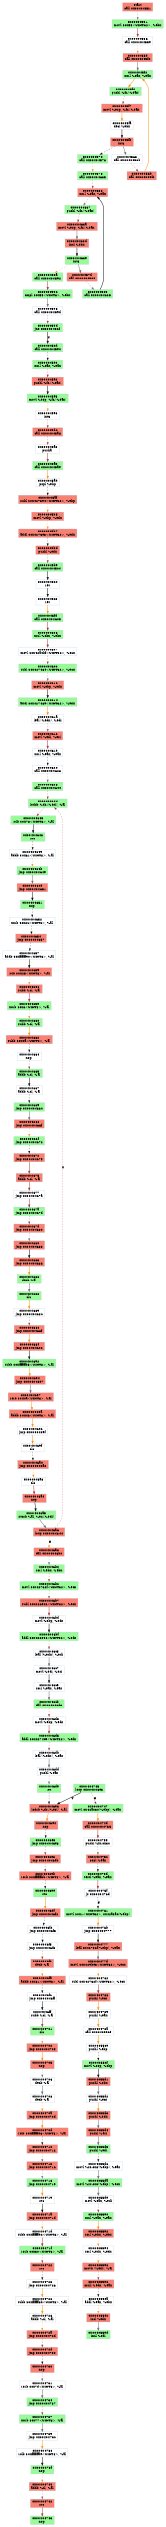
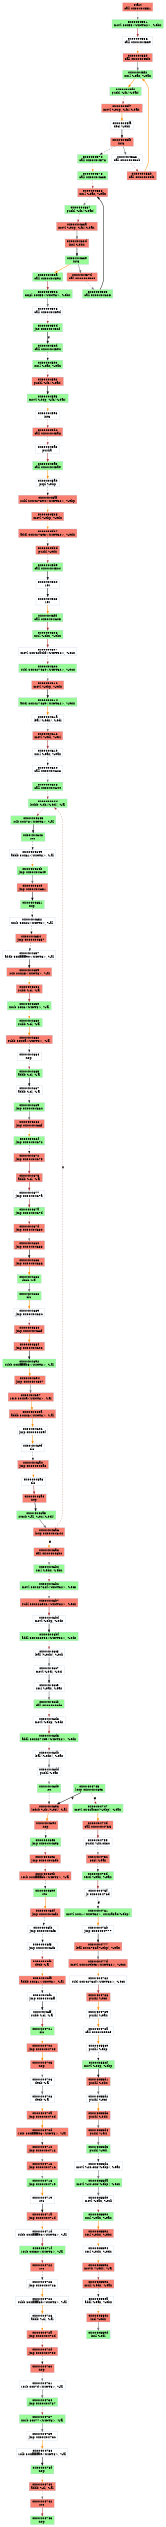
(63, 268) -> (63, 268)
